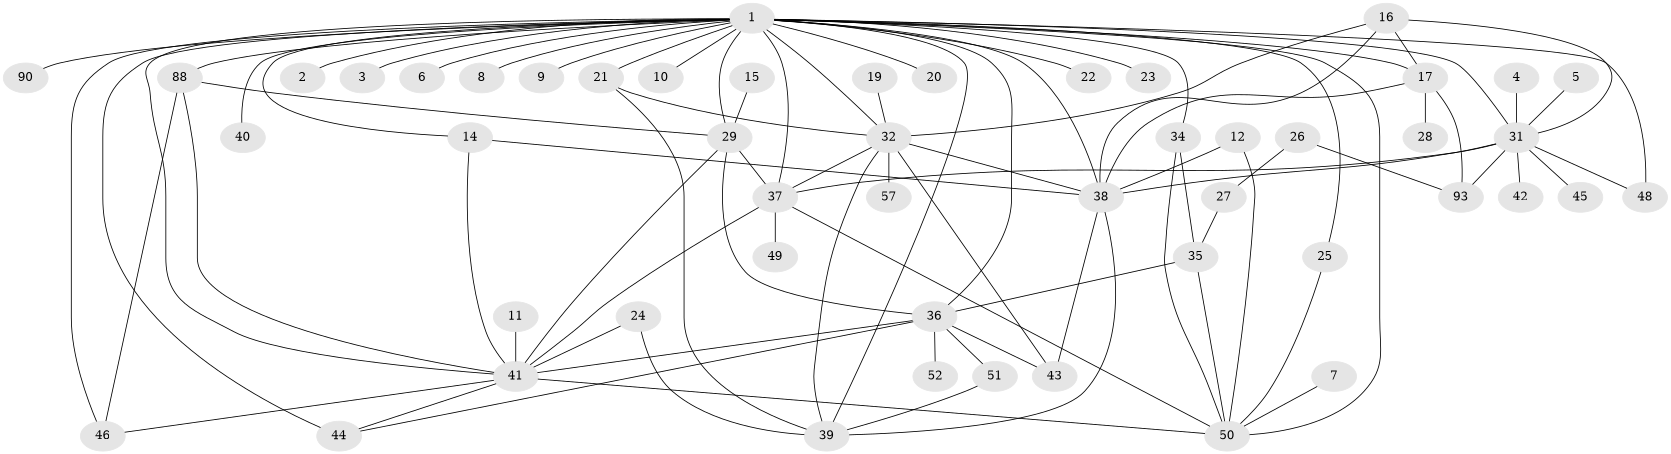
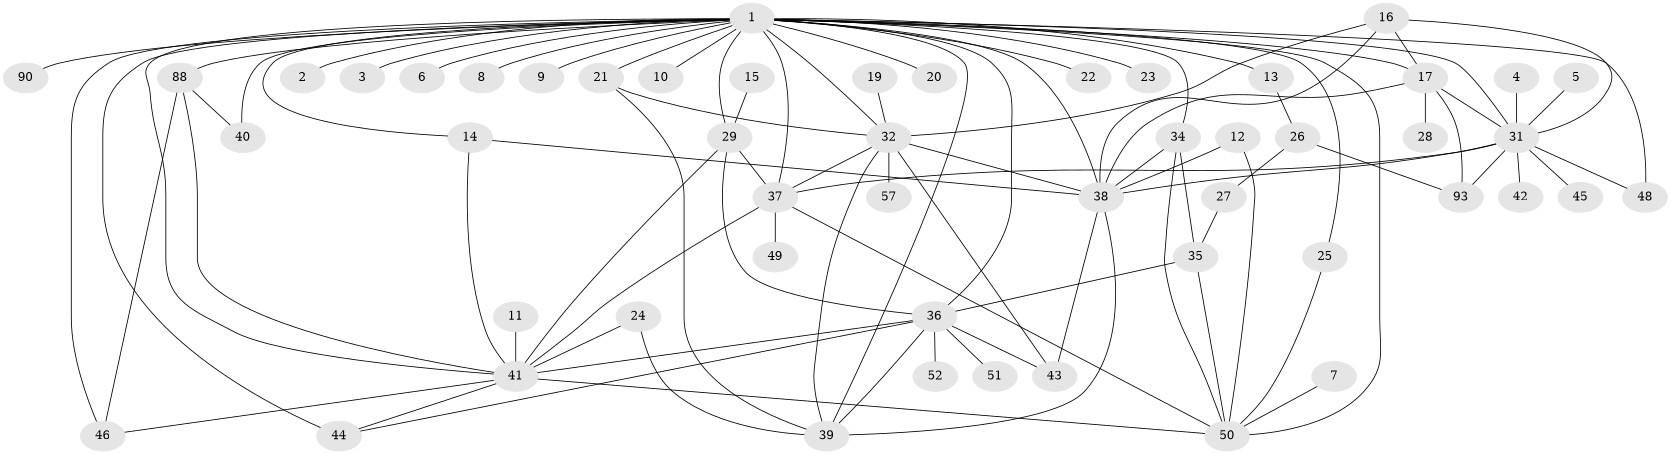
none -> (1271, 78)
none -> (1471, 108)
(454, 113) -> (211, 108)
none -> (1143, 165)
(926, 406) -> (882, 378)
